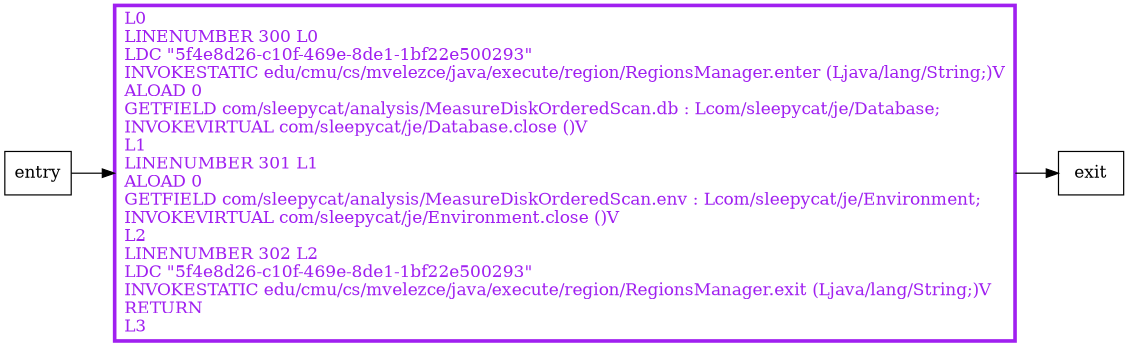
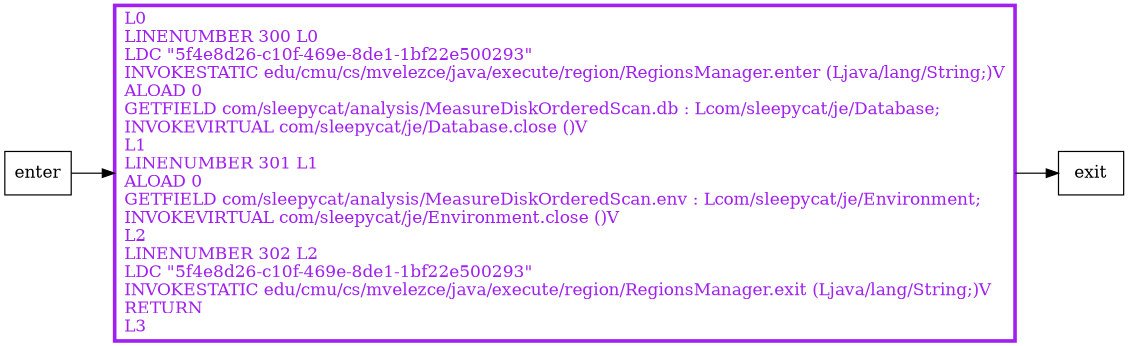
(38, 173) -> (38, 173)
